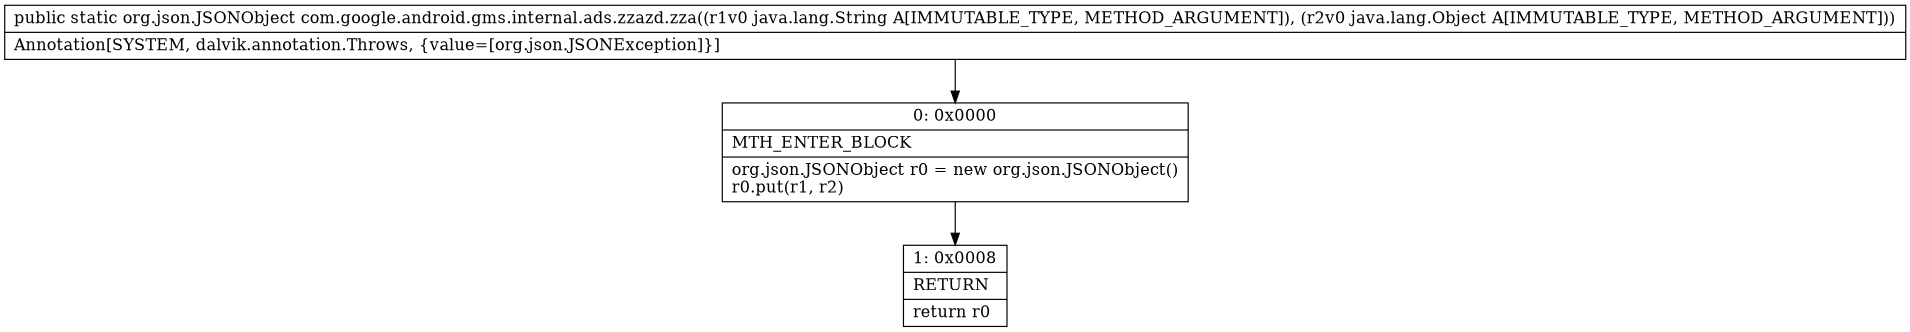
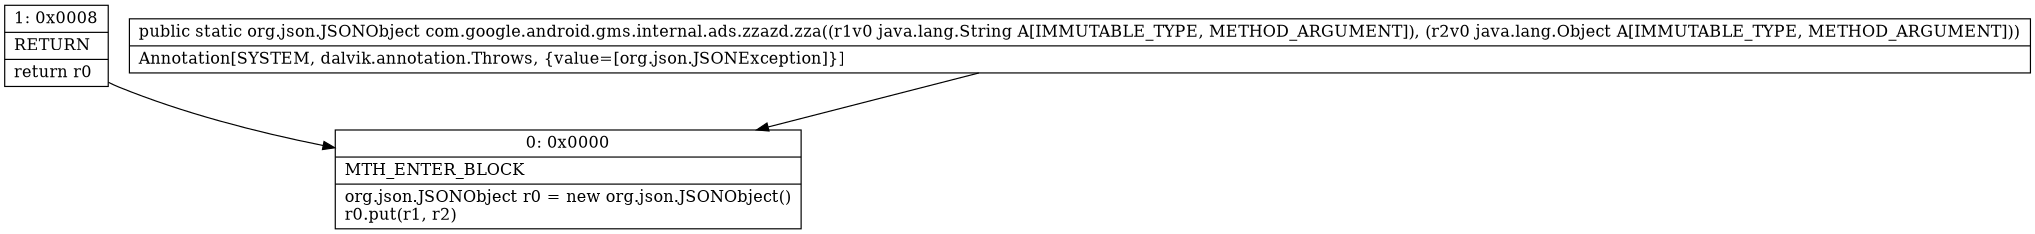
(955, 218) -> (214, 119)
